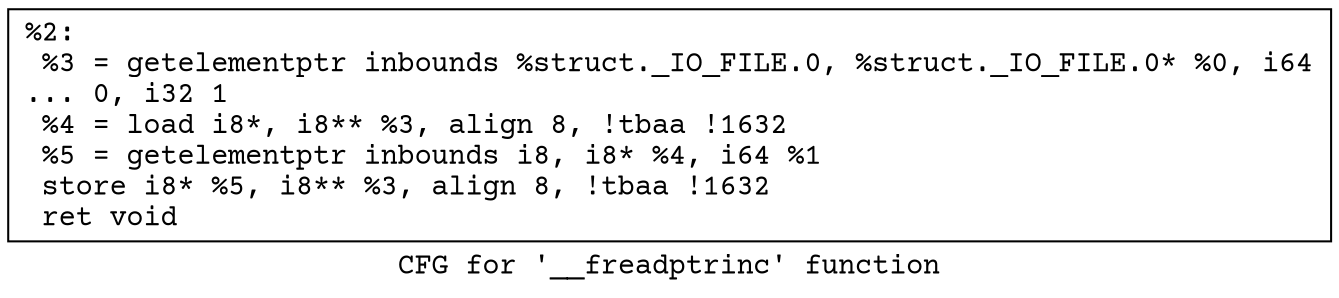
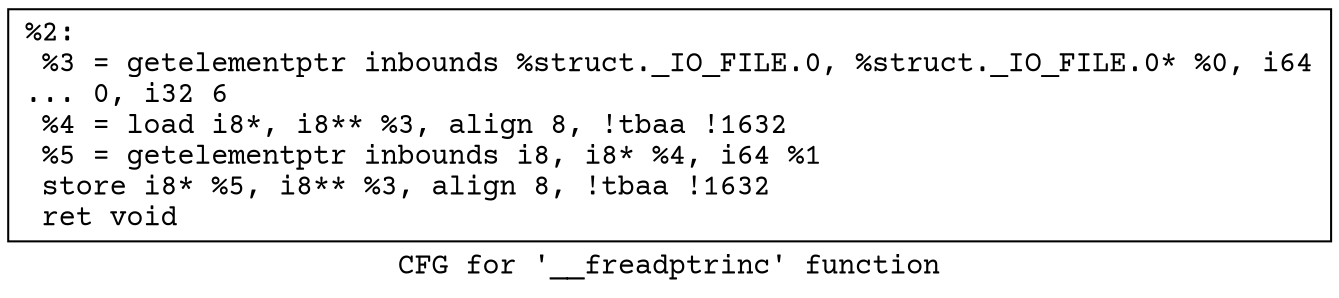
(127, 93) -> (127, 93)
